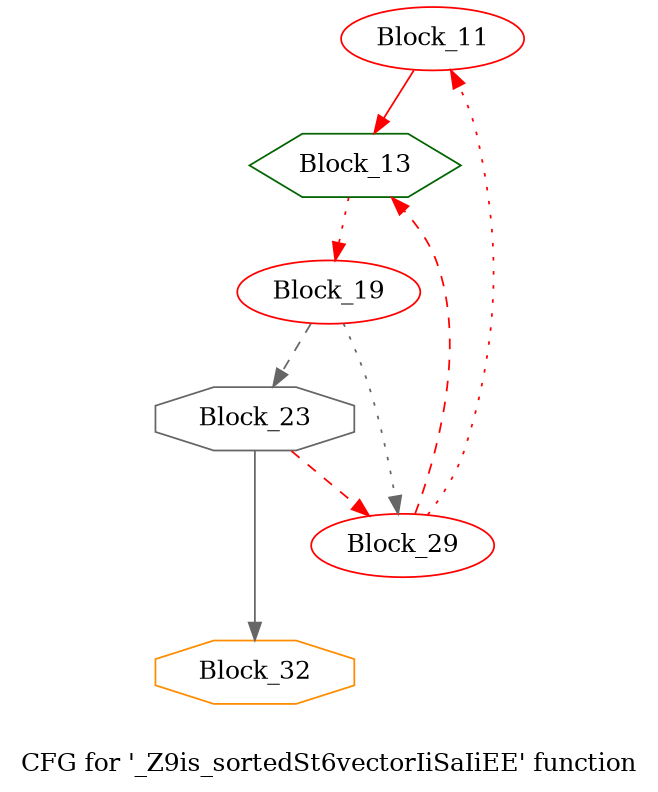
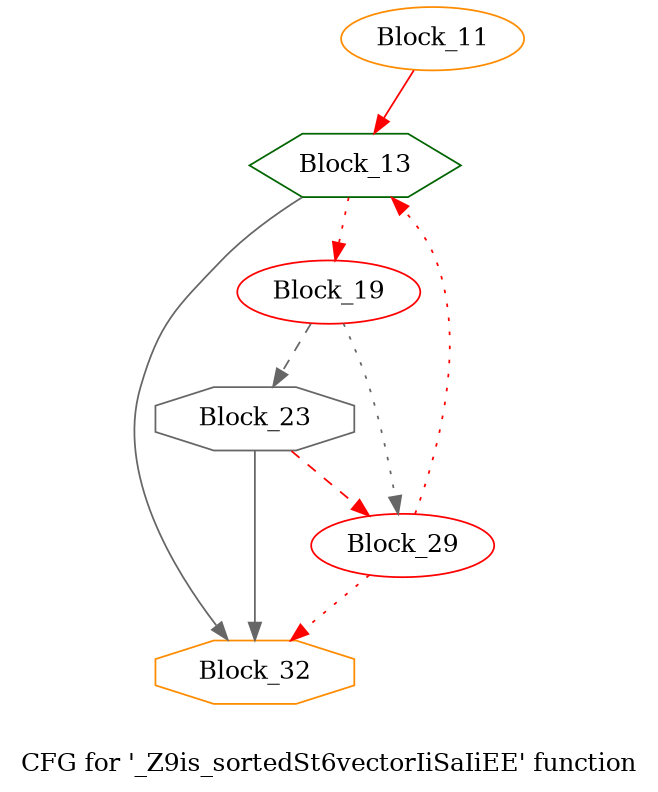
(433, 39) -> (433, 39)
(493, 305) -> (337, 602)
(449, 359) -> (449, 359)
none -> (140, 389)
